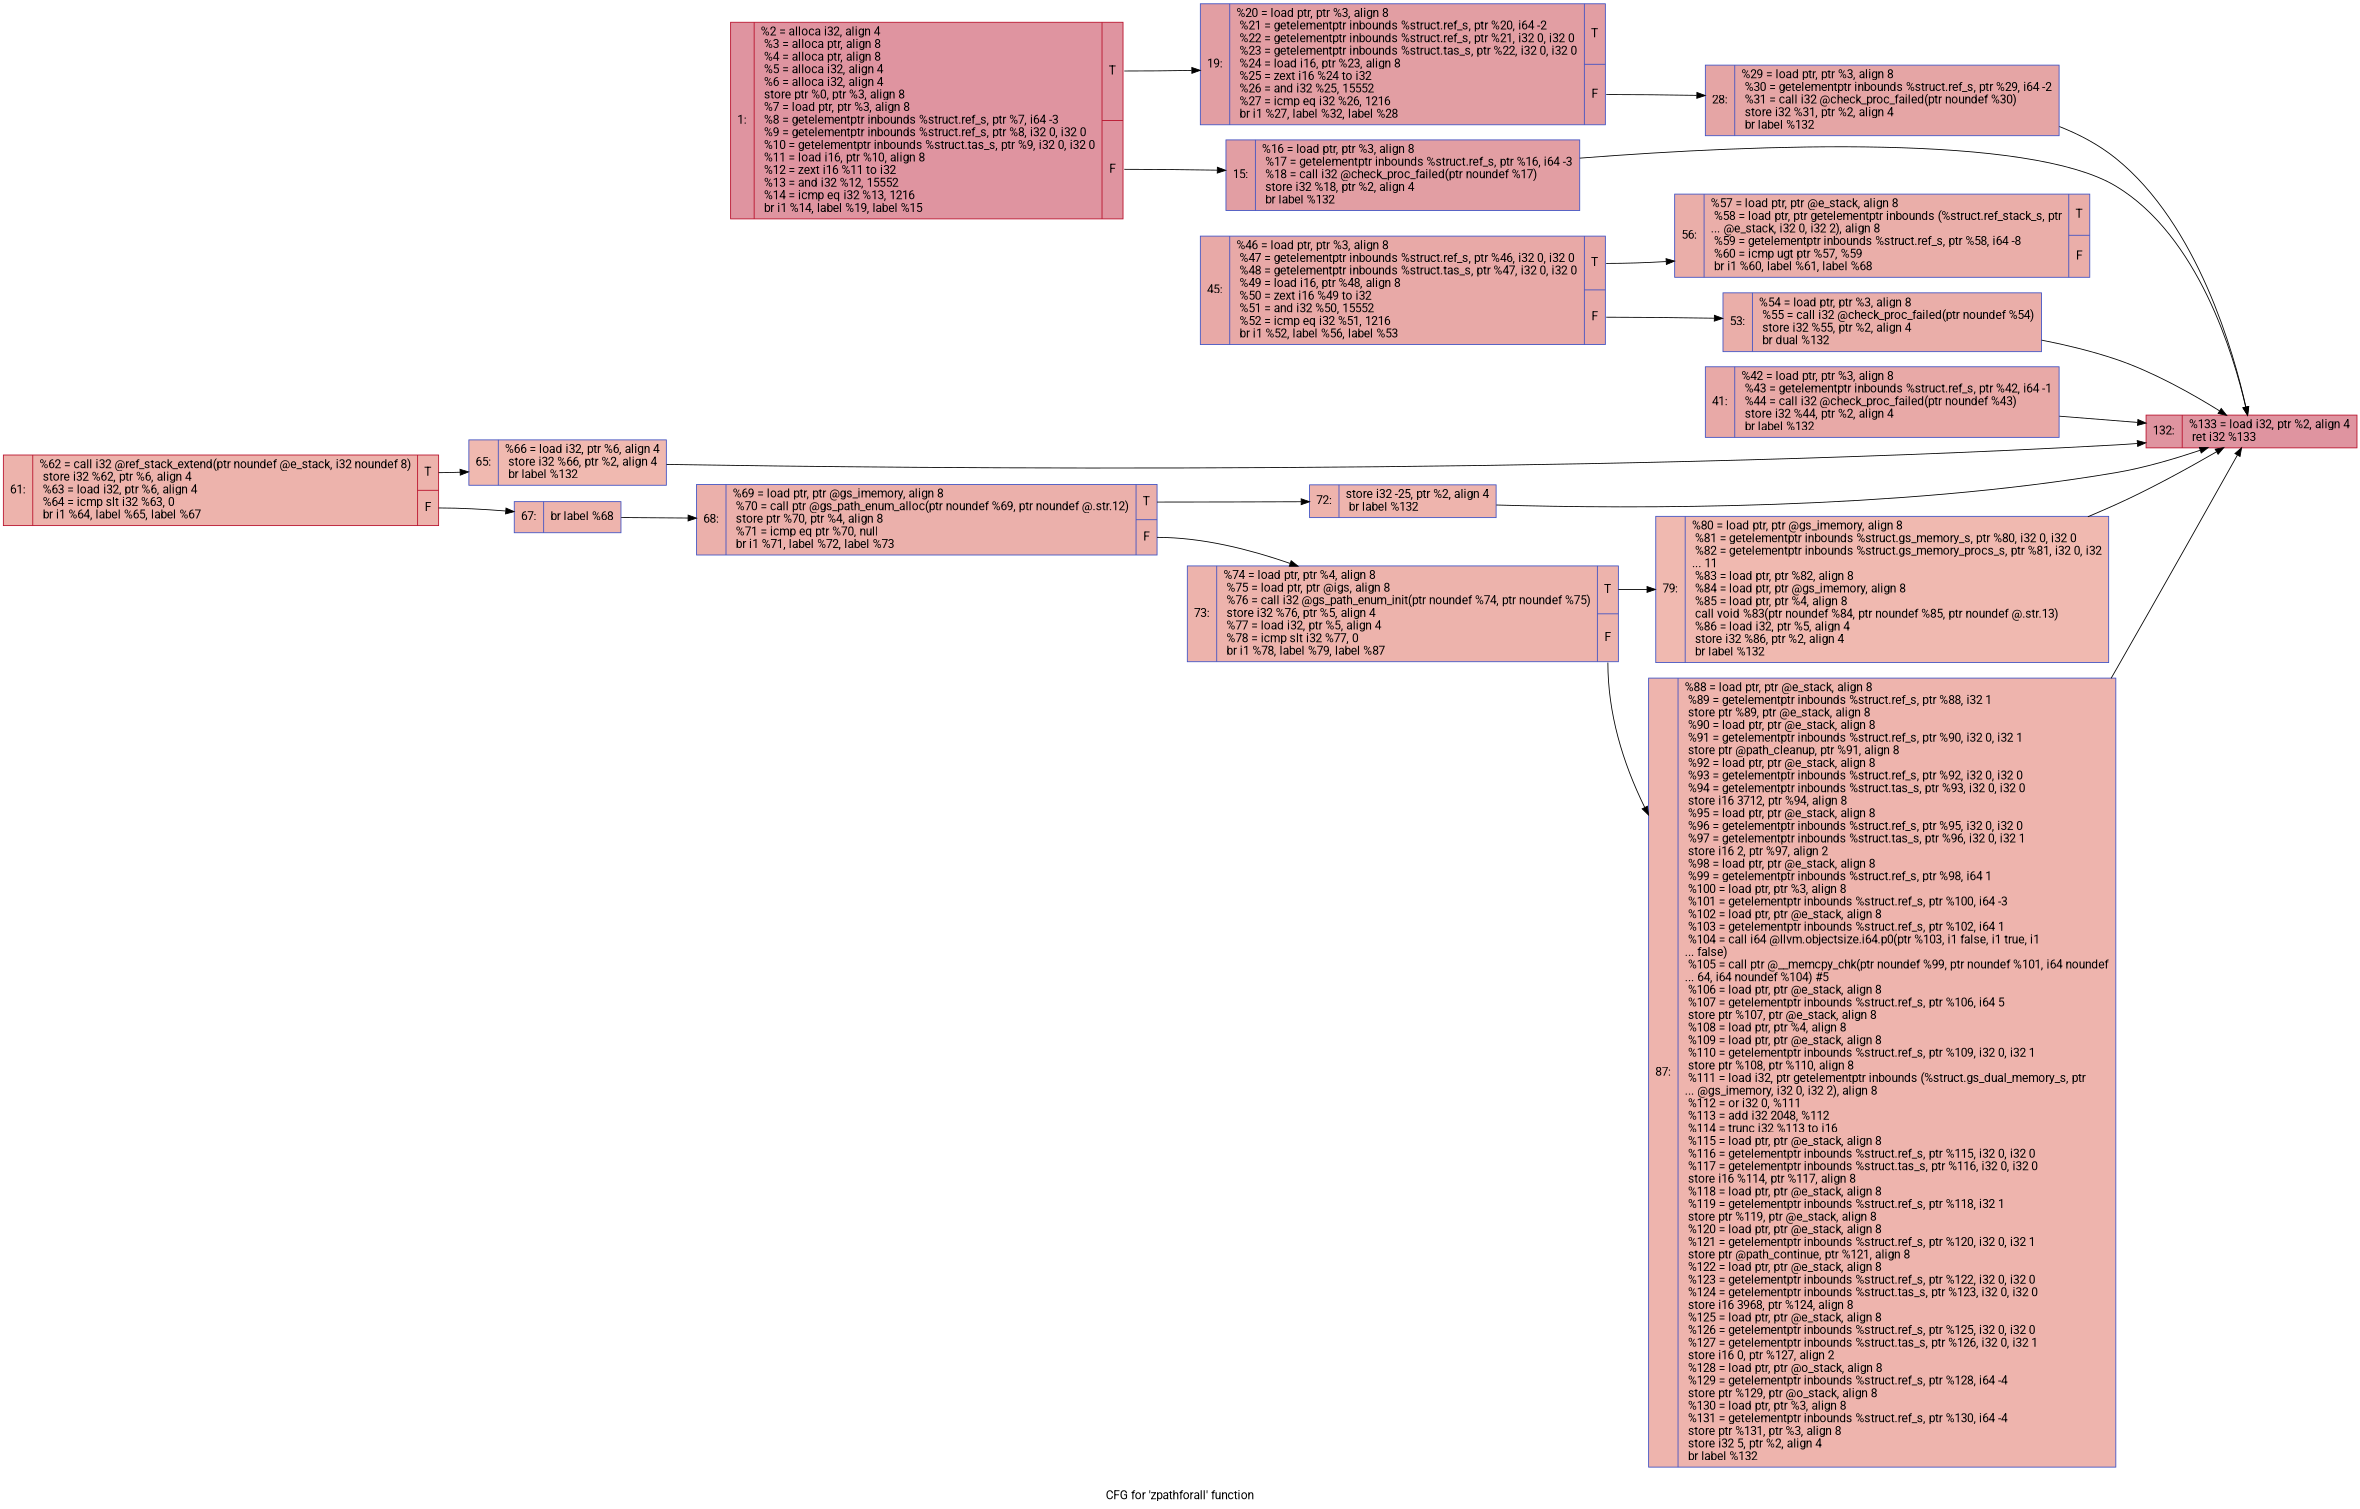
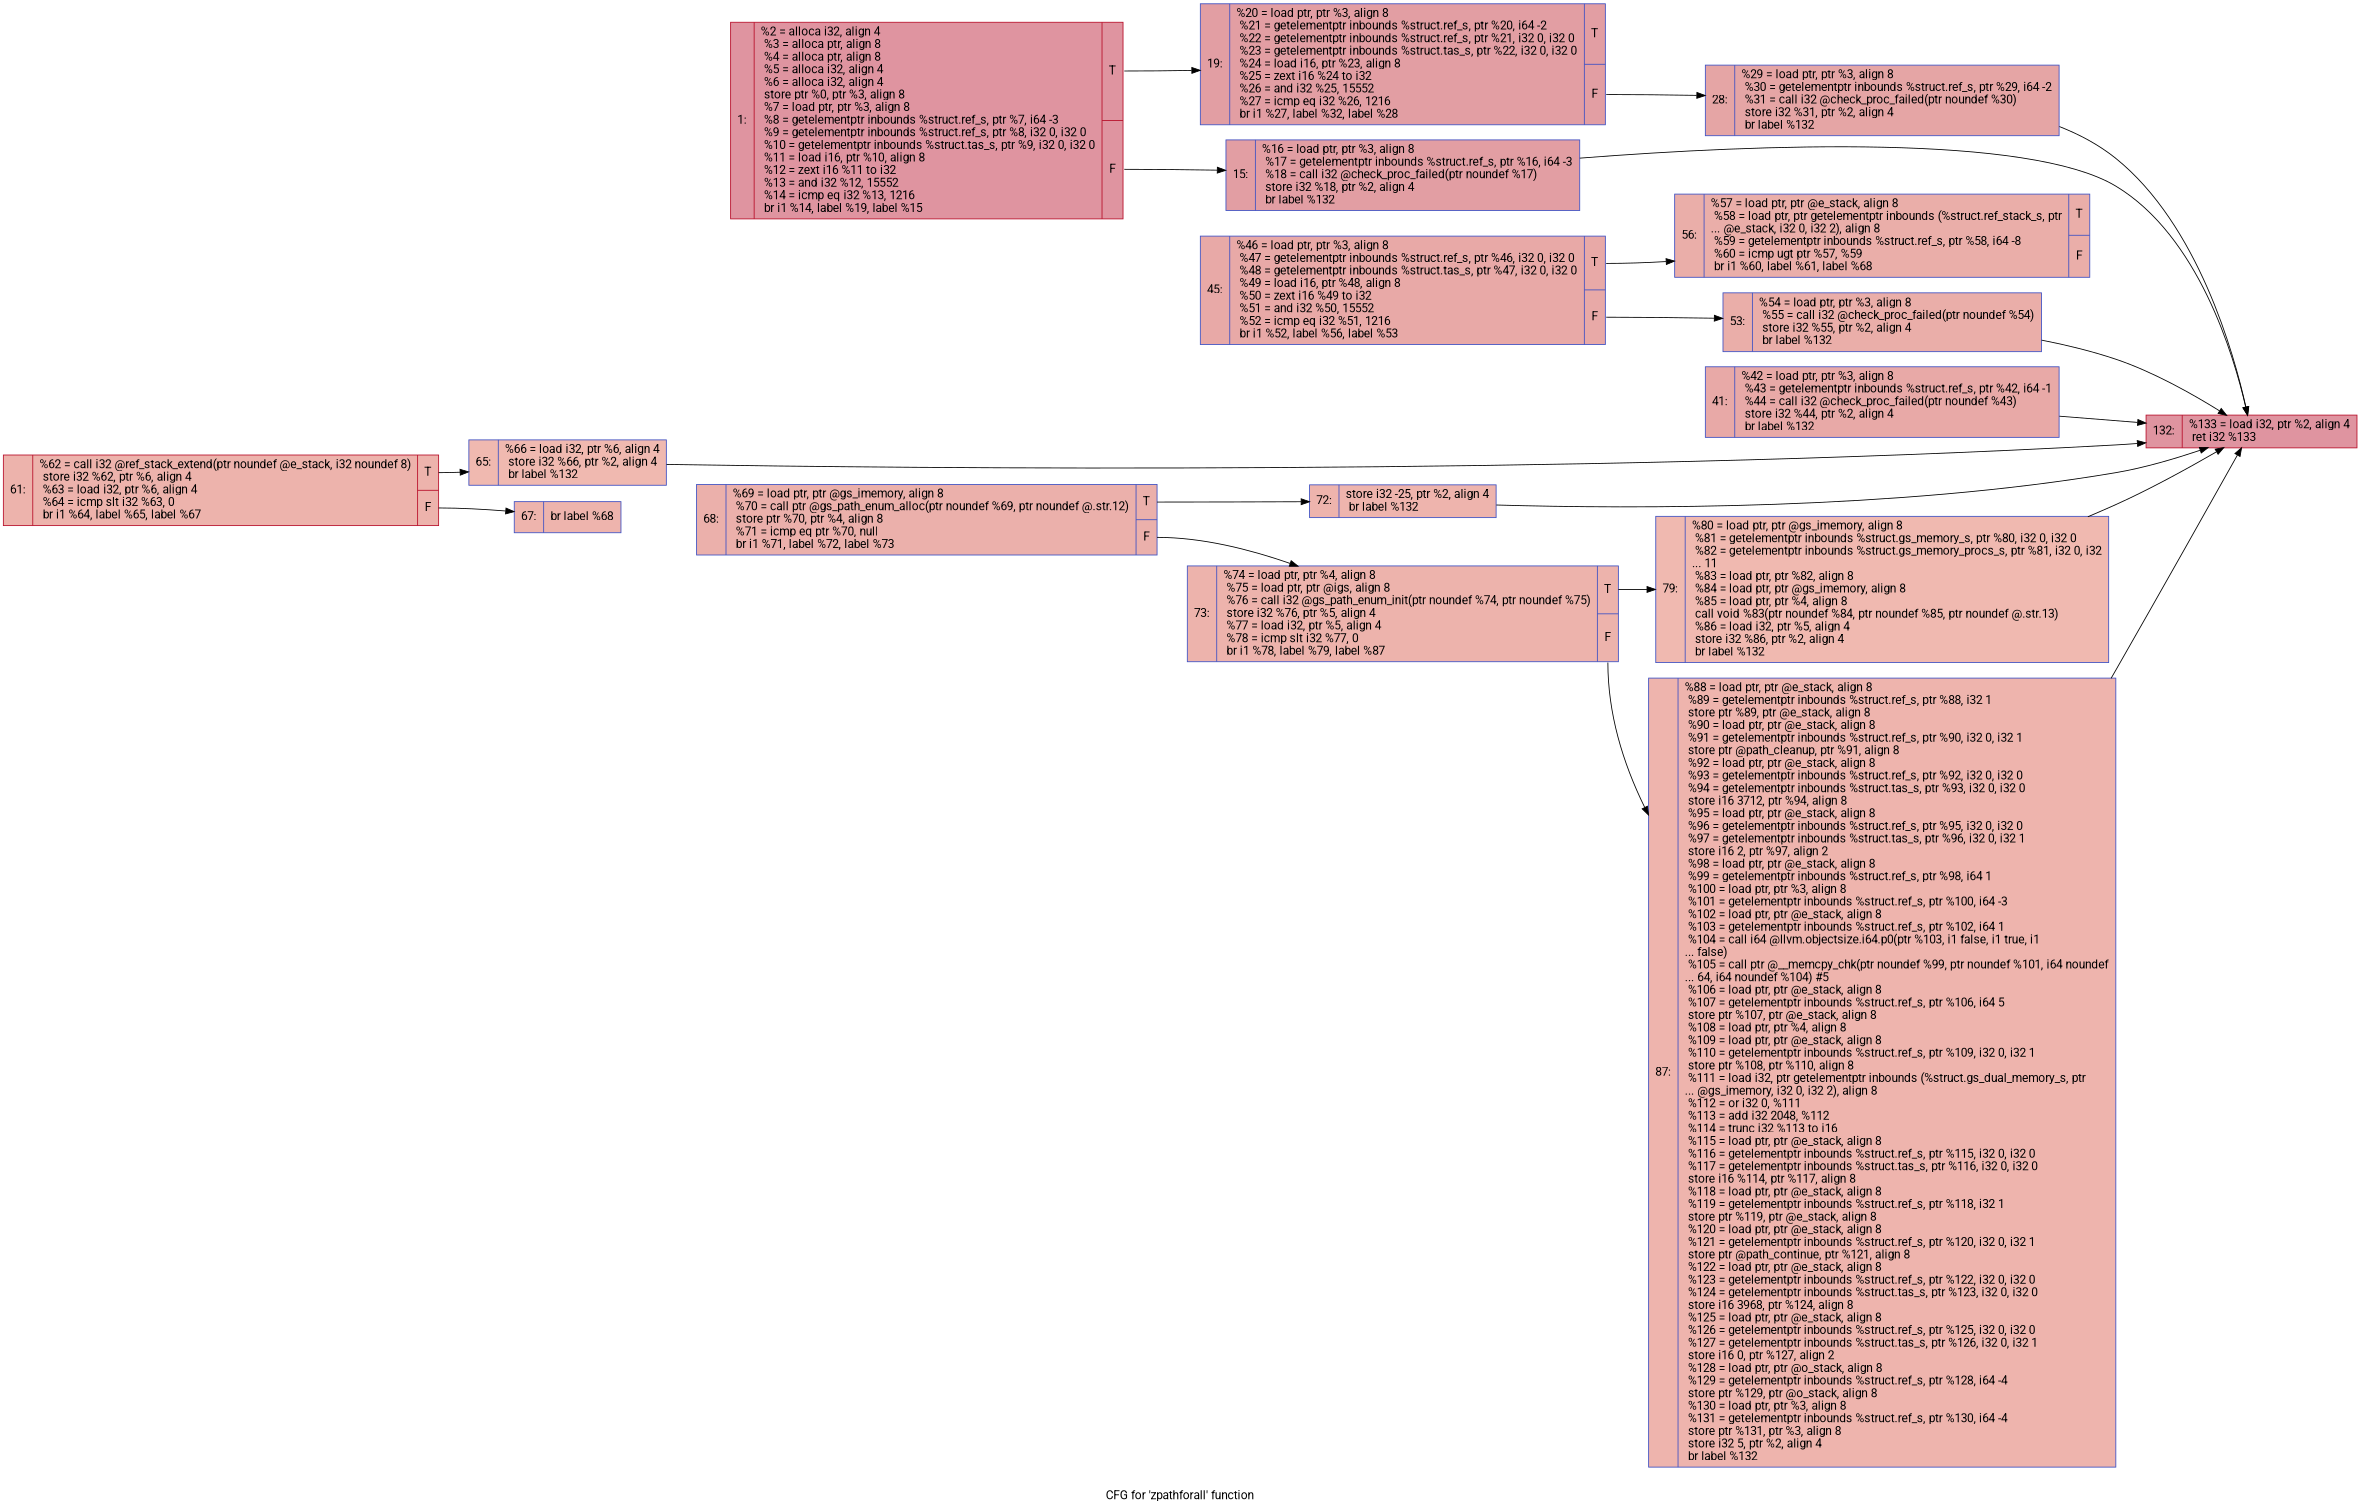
(1794, 341) -> (1796, 341)
(655, 518) -> none
